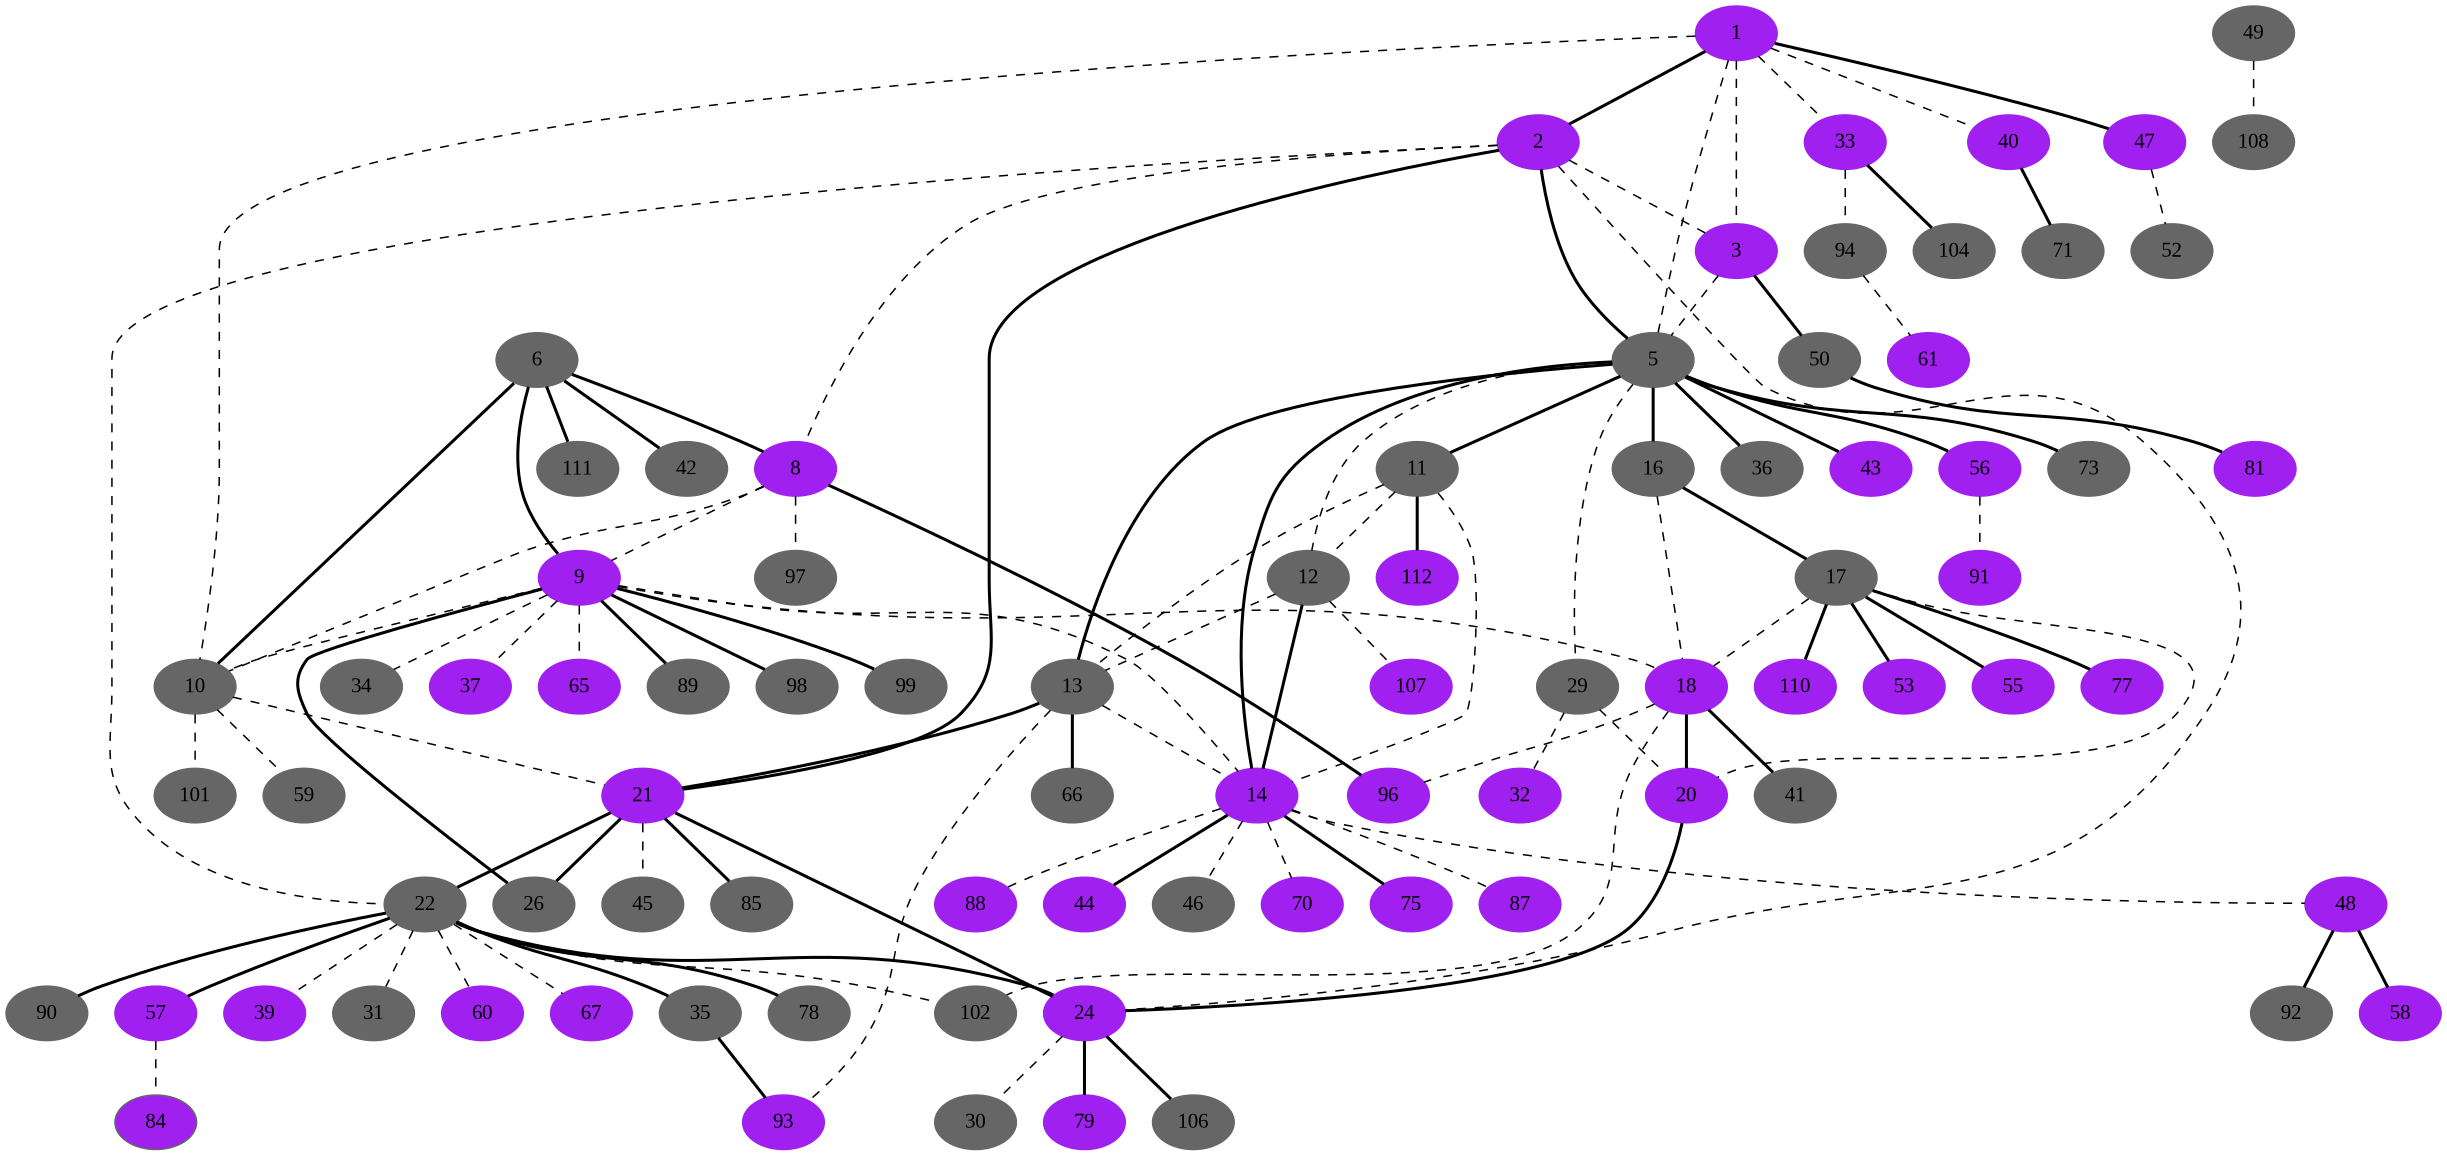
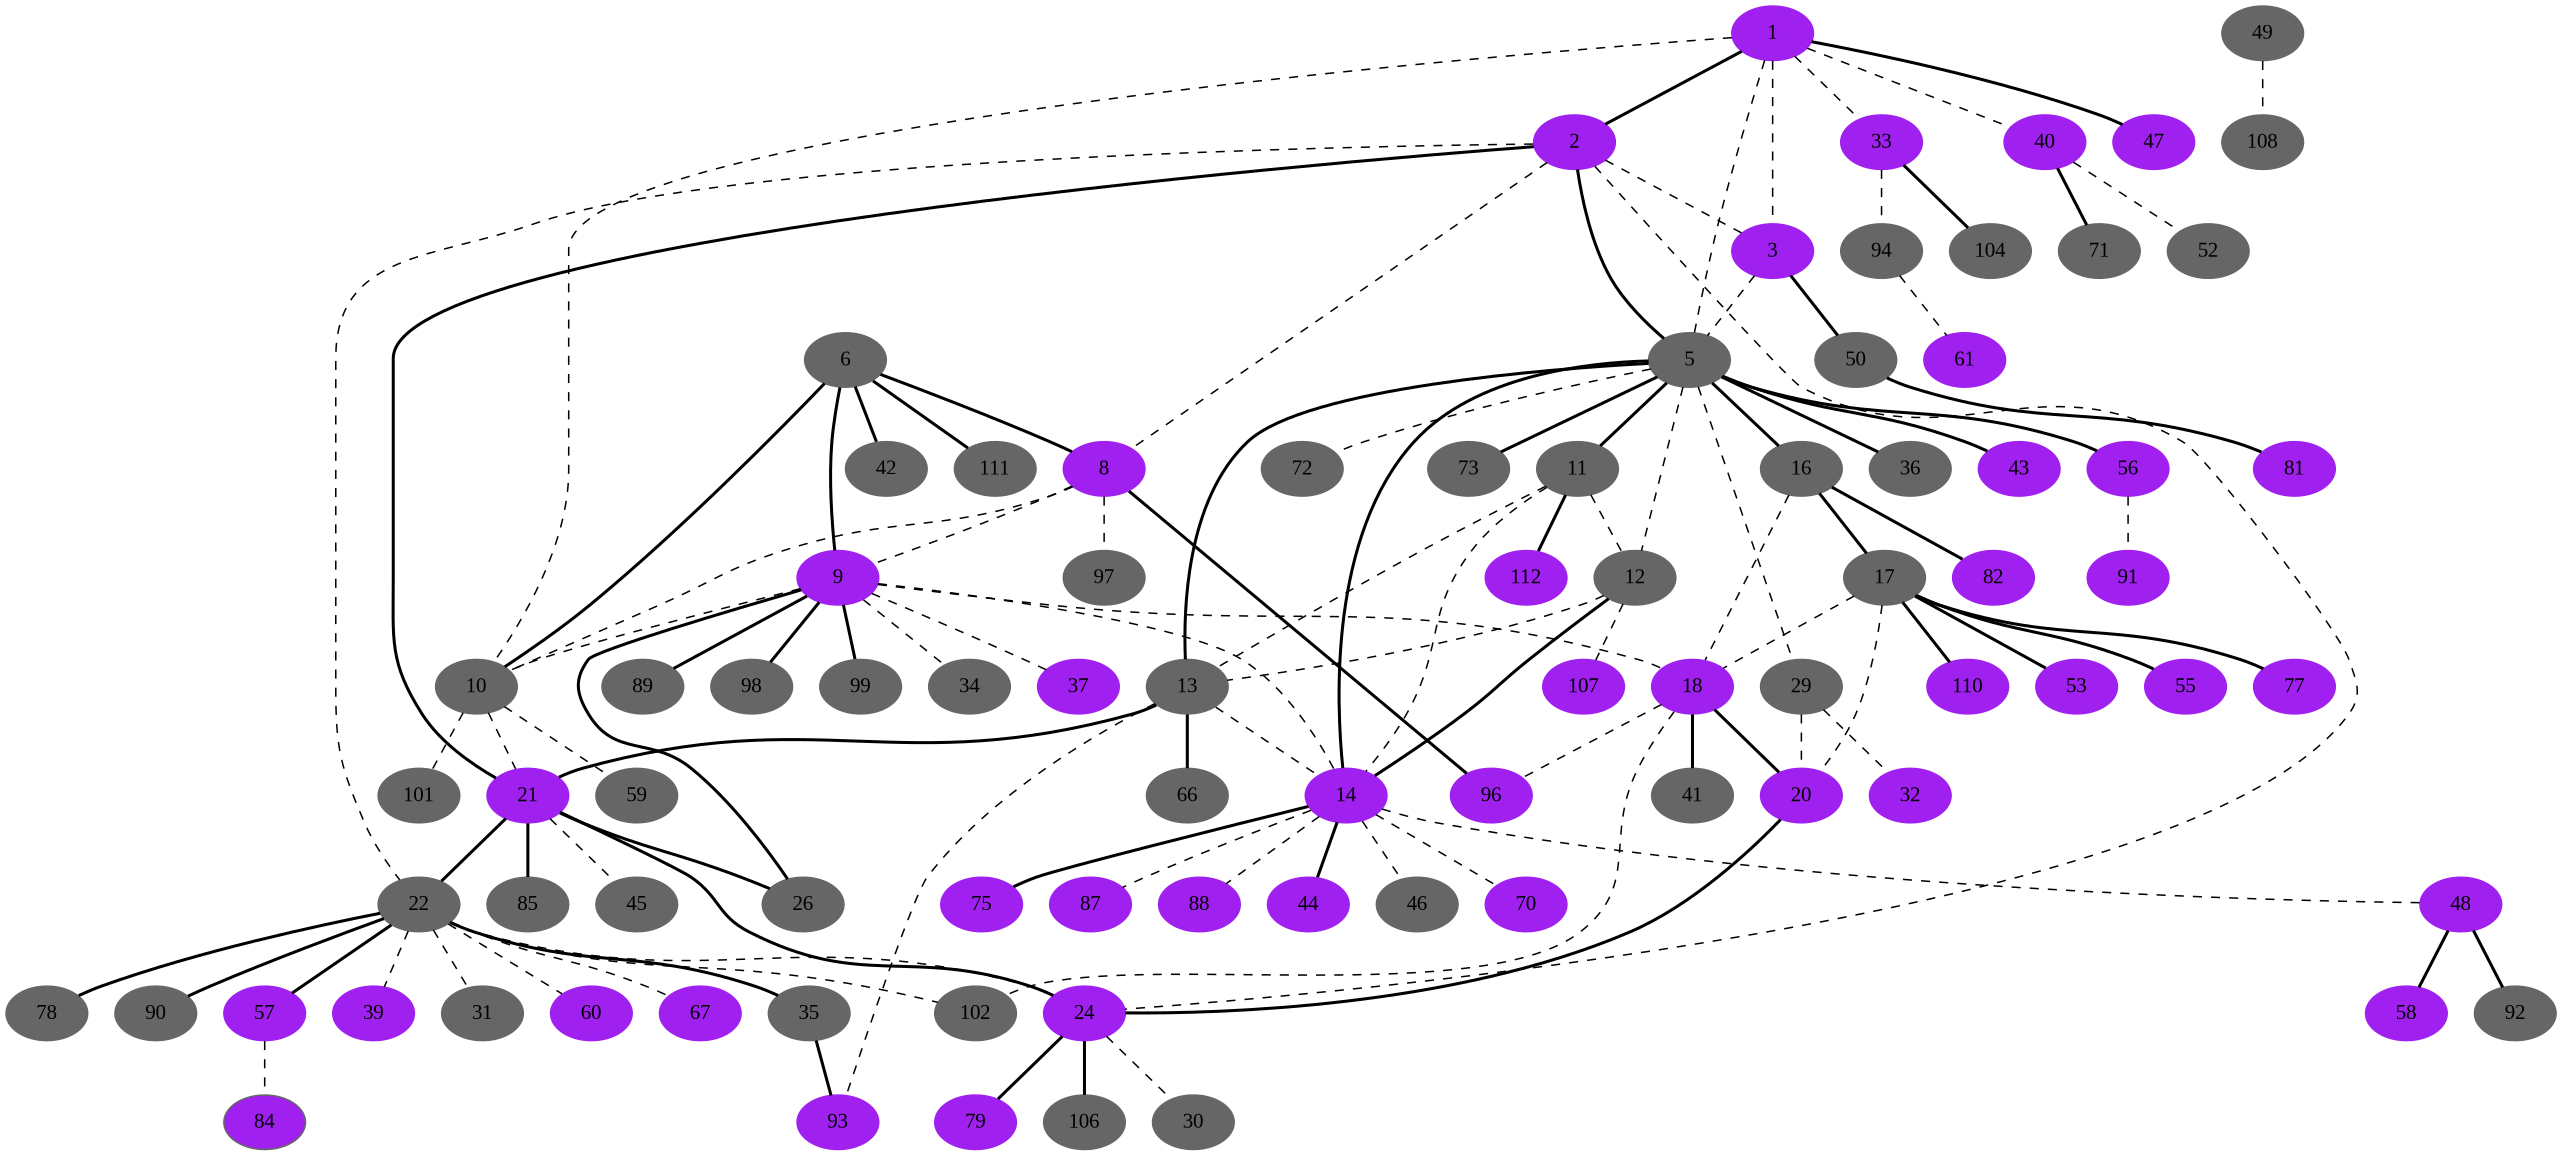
(2158, 197) -> (2127, 197)
none -> (1302, 469)
none -> (1993, 578)
(579, 687) -> none
(755, 959) -> (752, 959)
